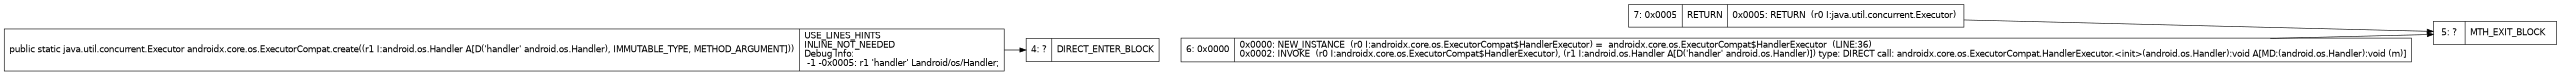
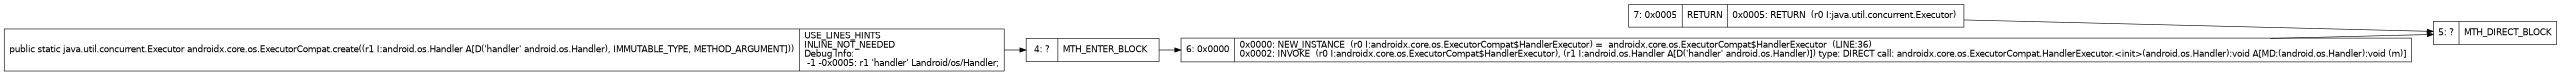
(2508, 33) -> (2508, 33)
(1105, 50) -> (1105, 50)
none -> (1167, 50)
